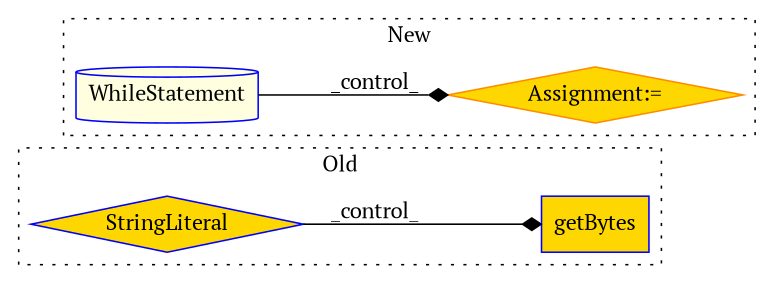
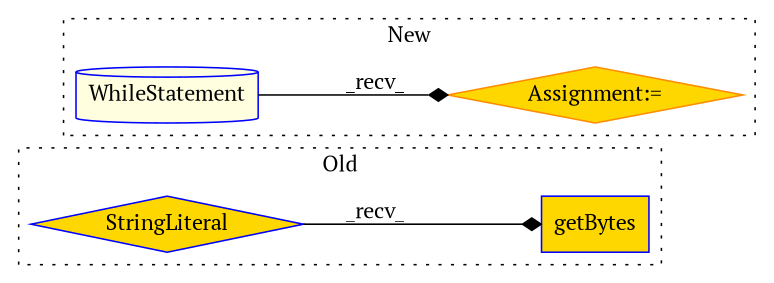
(375, 83) -> (375, 83)
(375, 213) -> (375, 213)
